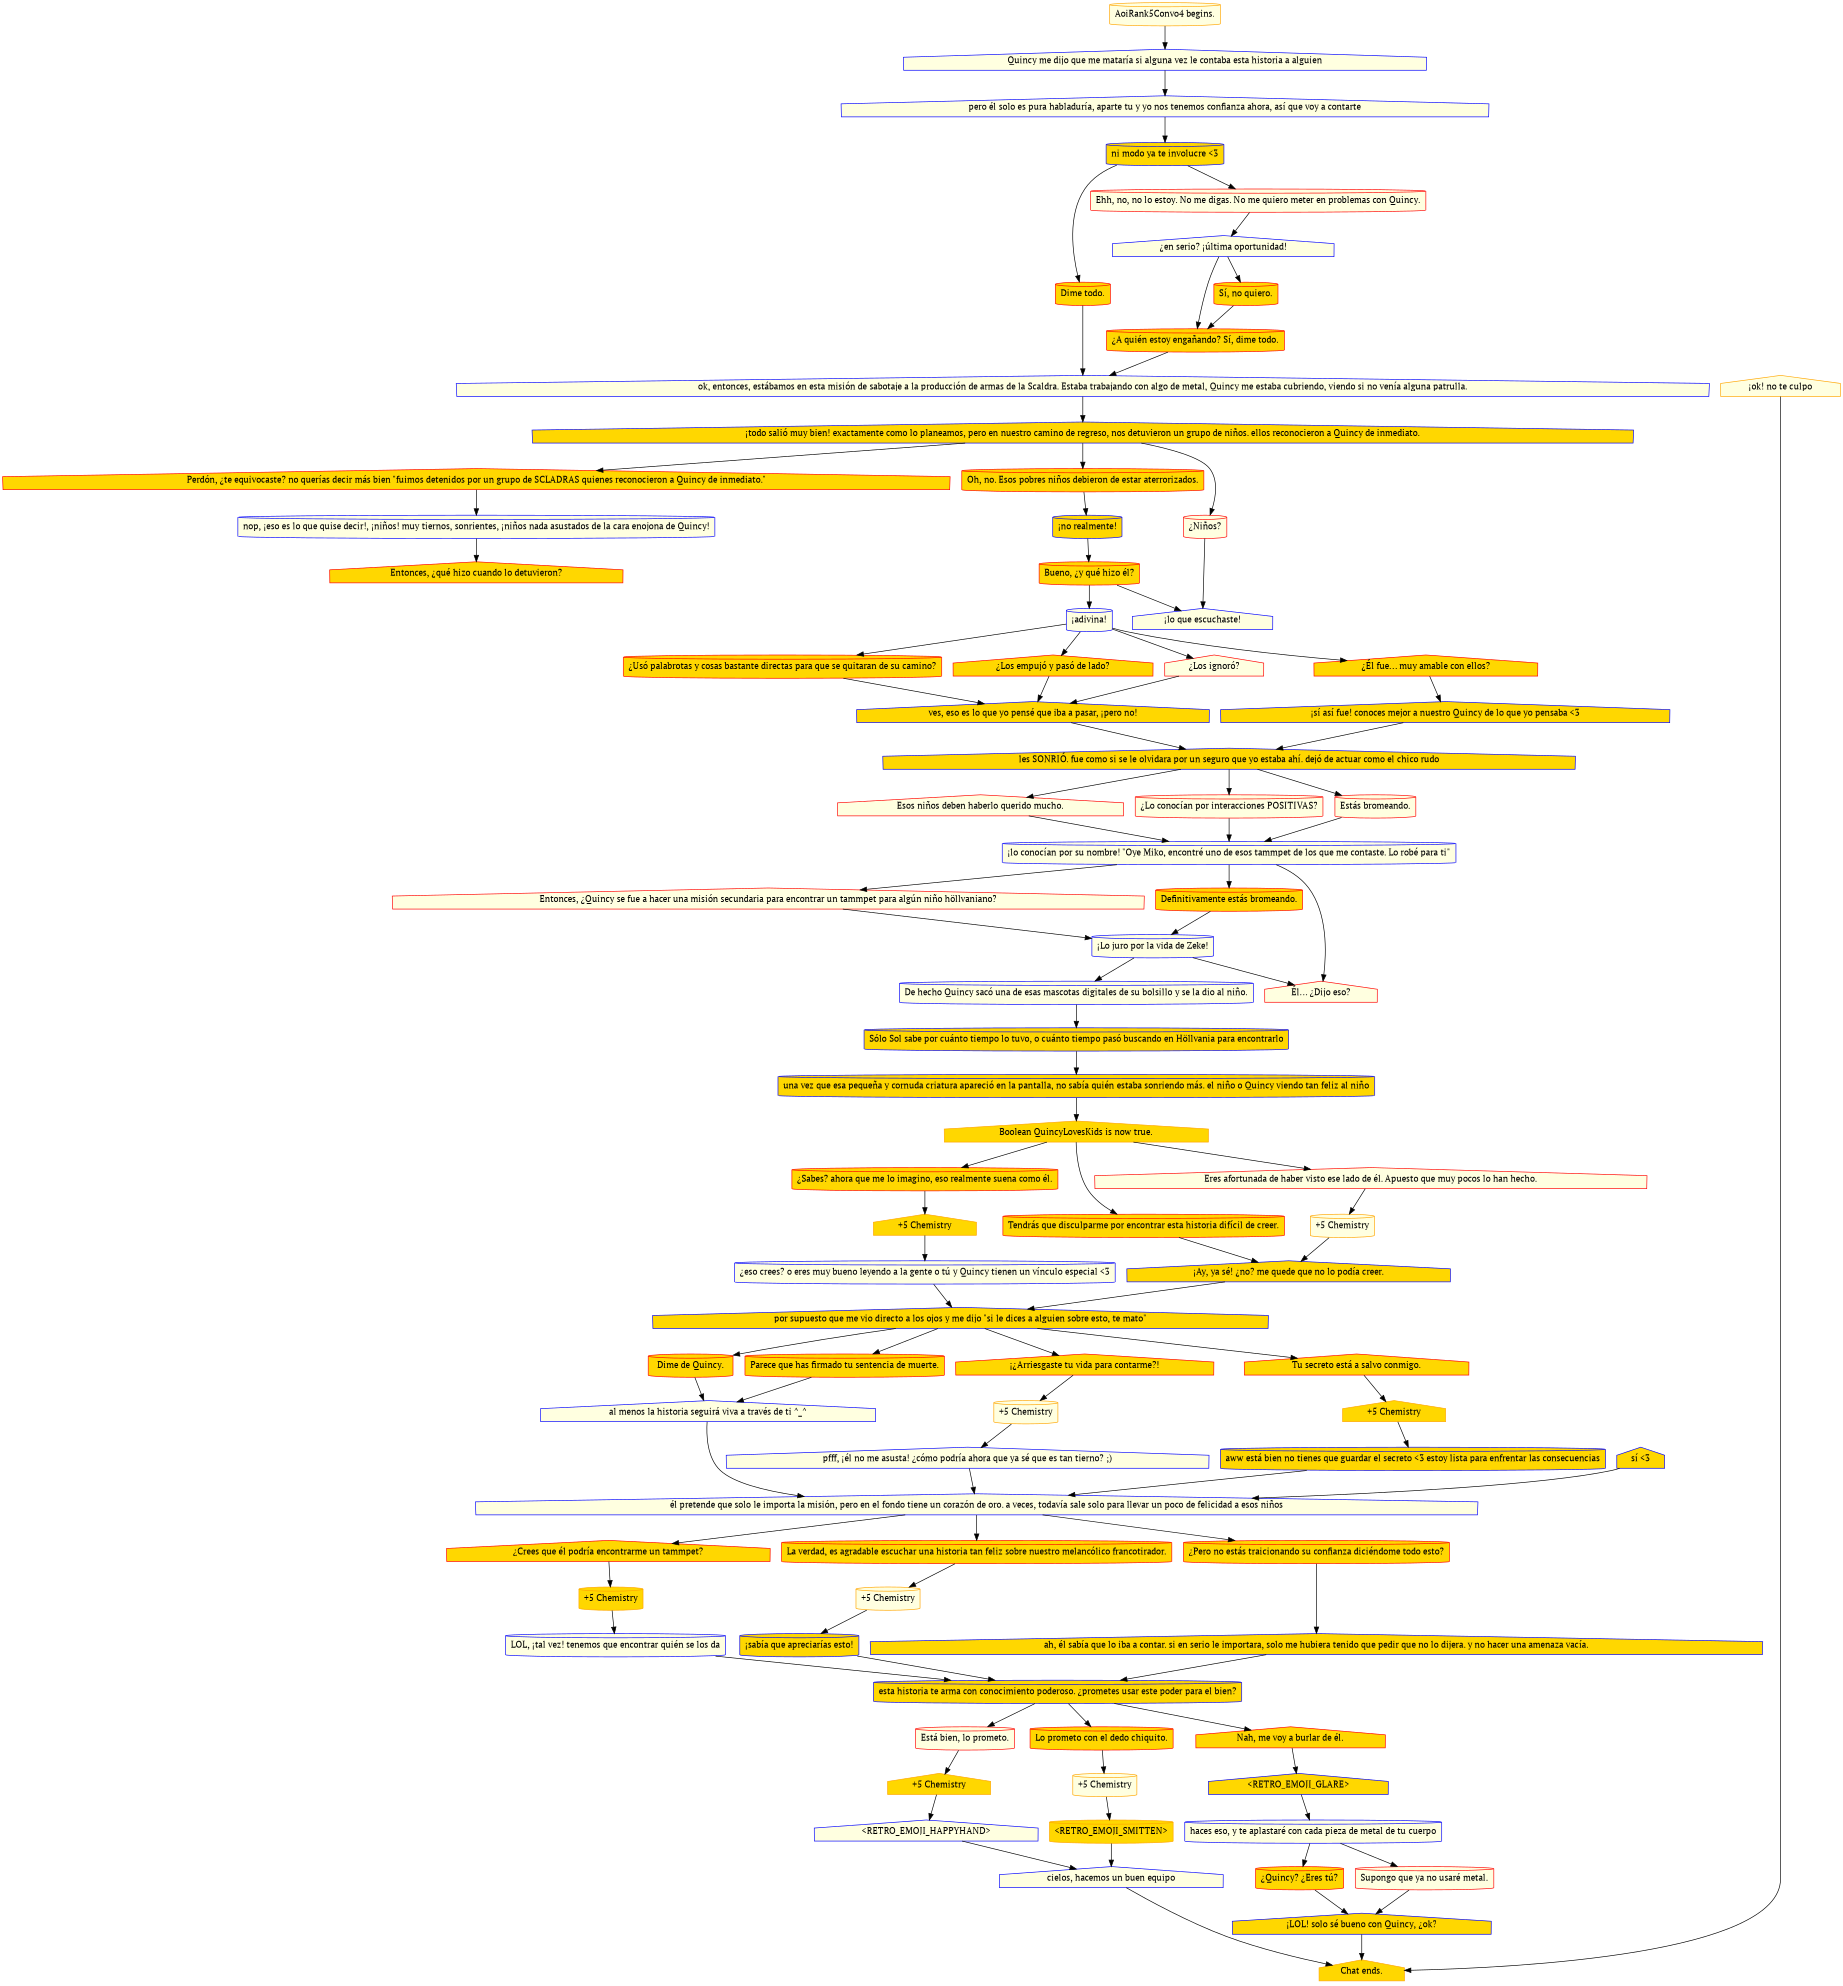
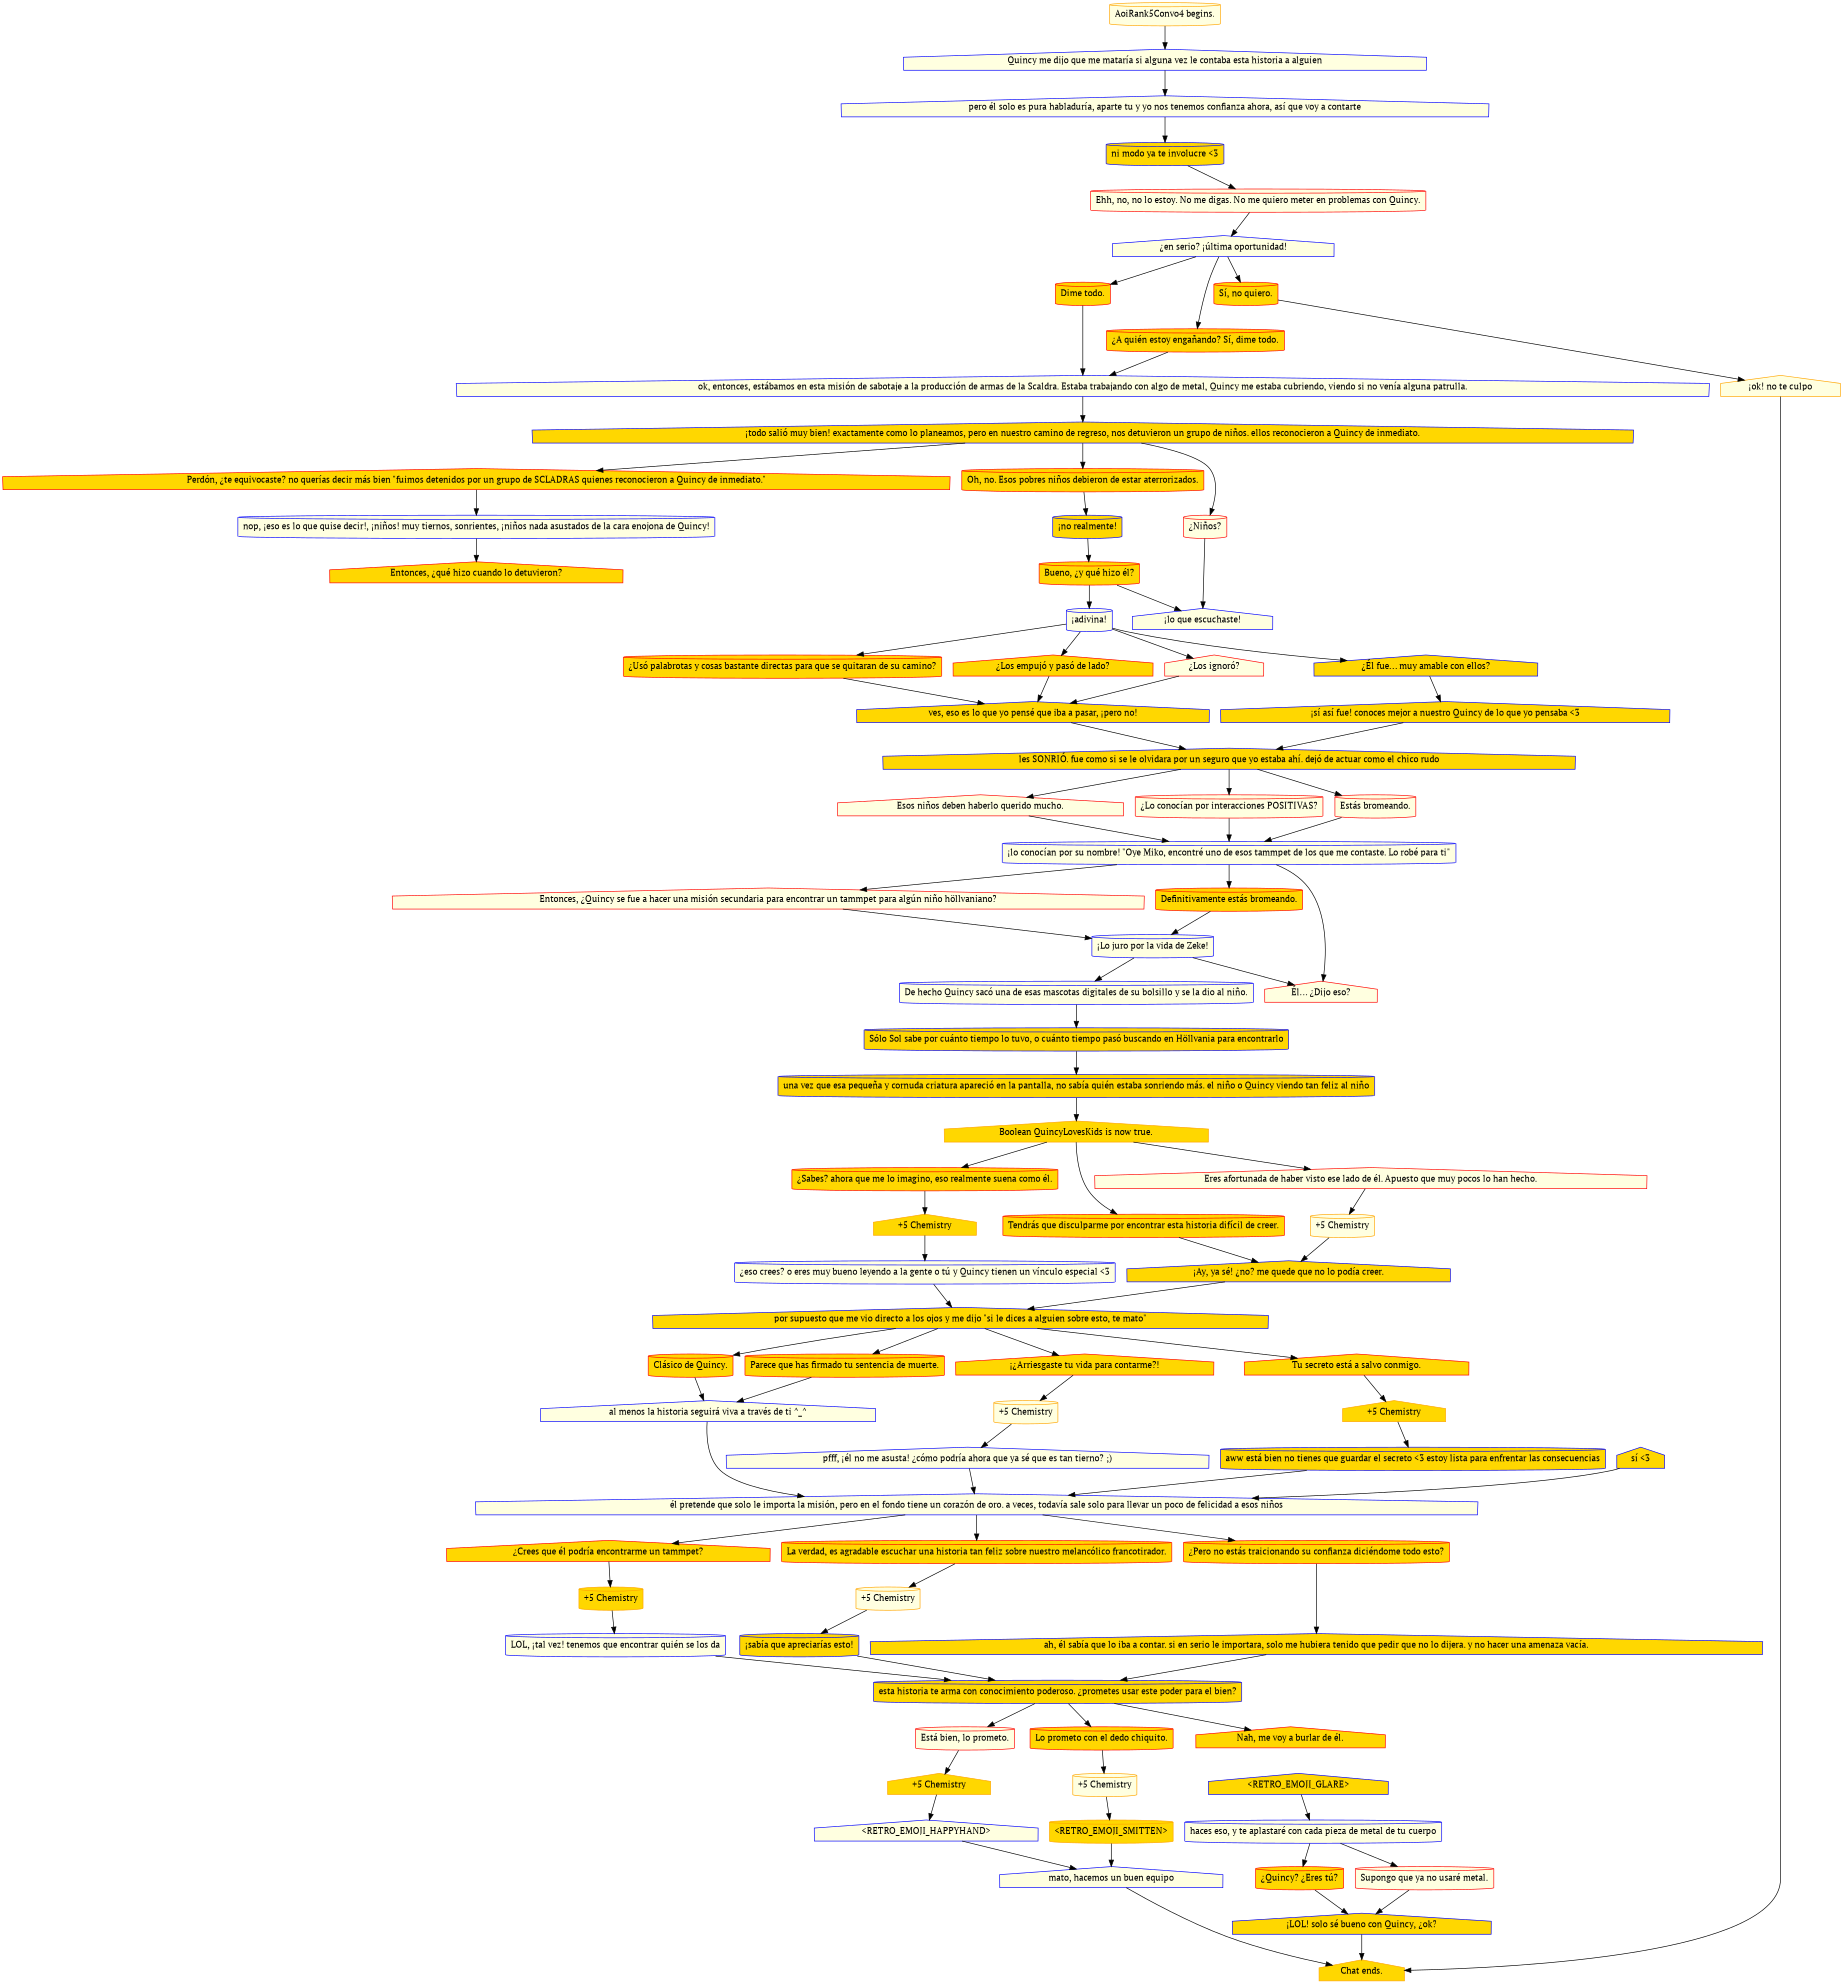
(1075, 211) -> (1156, 269)
(1223, 315) -> (1508, 340)
(1426, 667) -> (1426, 667)
(691, 1366) -> (691, 1366)
(1294, 1758) -> none
(1111, 1878) -> (1111, 1878)
